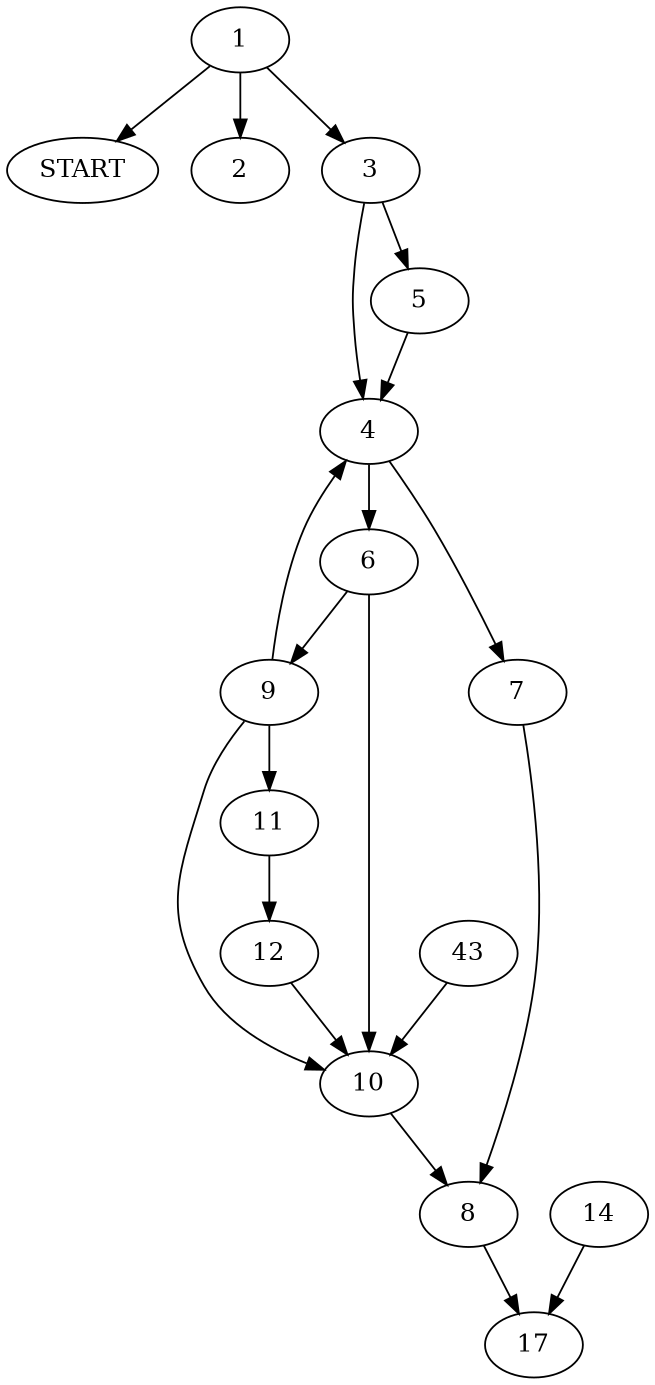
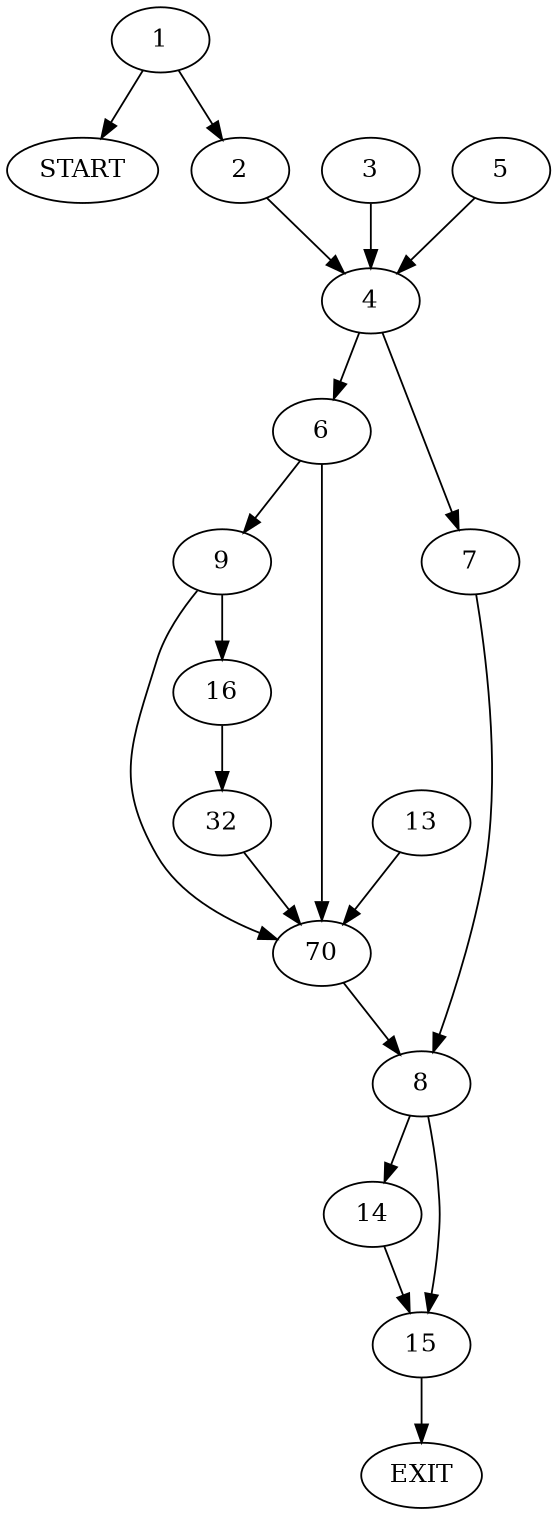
(299, 99) -> none
(392, 227) -> none
(292, 563) -> (299, 229)
(269, 823) -> (222, 692)
(269, 953) -> (222, 823)
(469, 953) -> (422, 823)
(369, 1084) -> (322, 953)
none -> (401, 1140)
(534, 1345) -> (422, 1345)
none -> (422, 1475)
